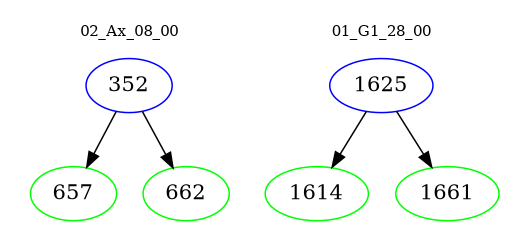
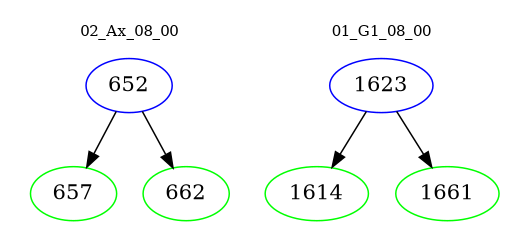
(382, 32) -> (382, 32)
(129, 86) -> (129, 86)
(381, 86) -> (381, 86)
